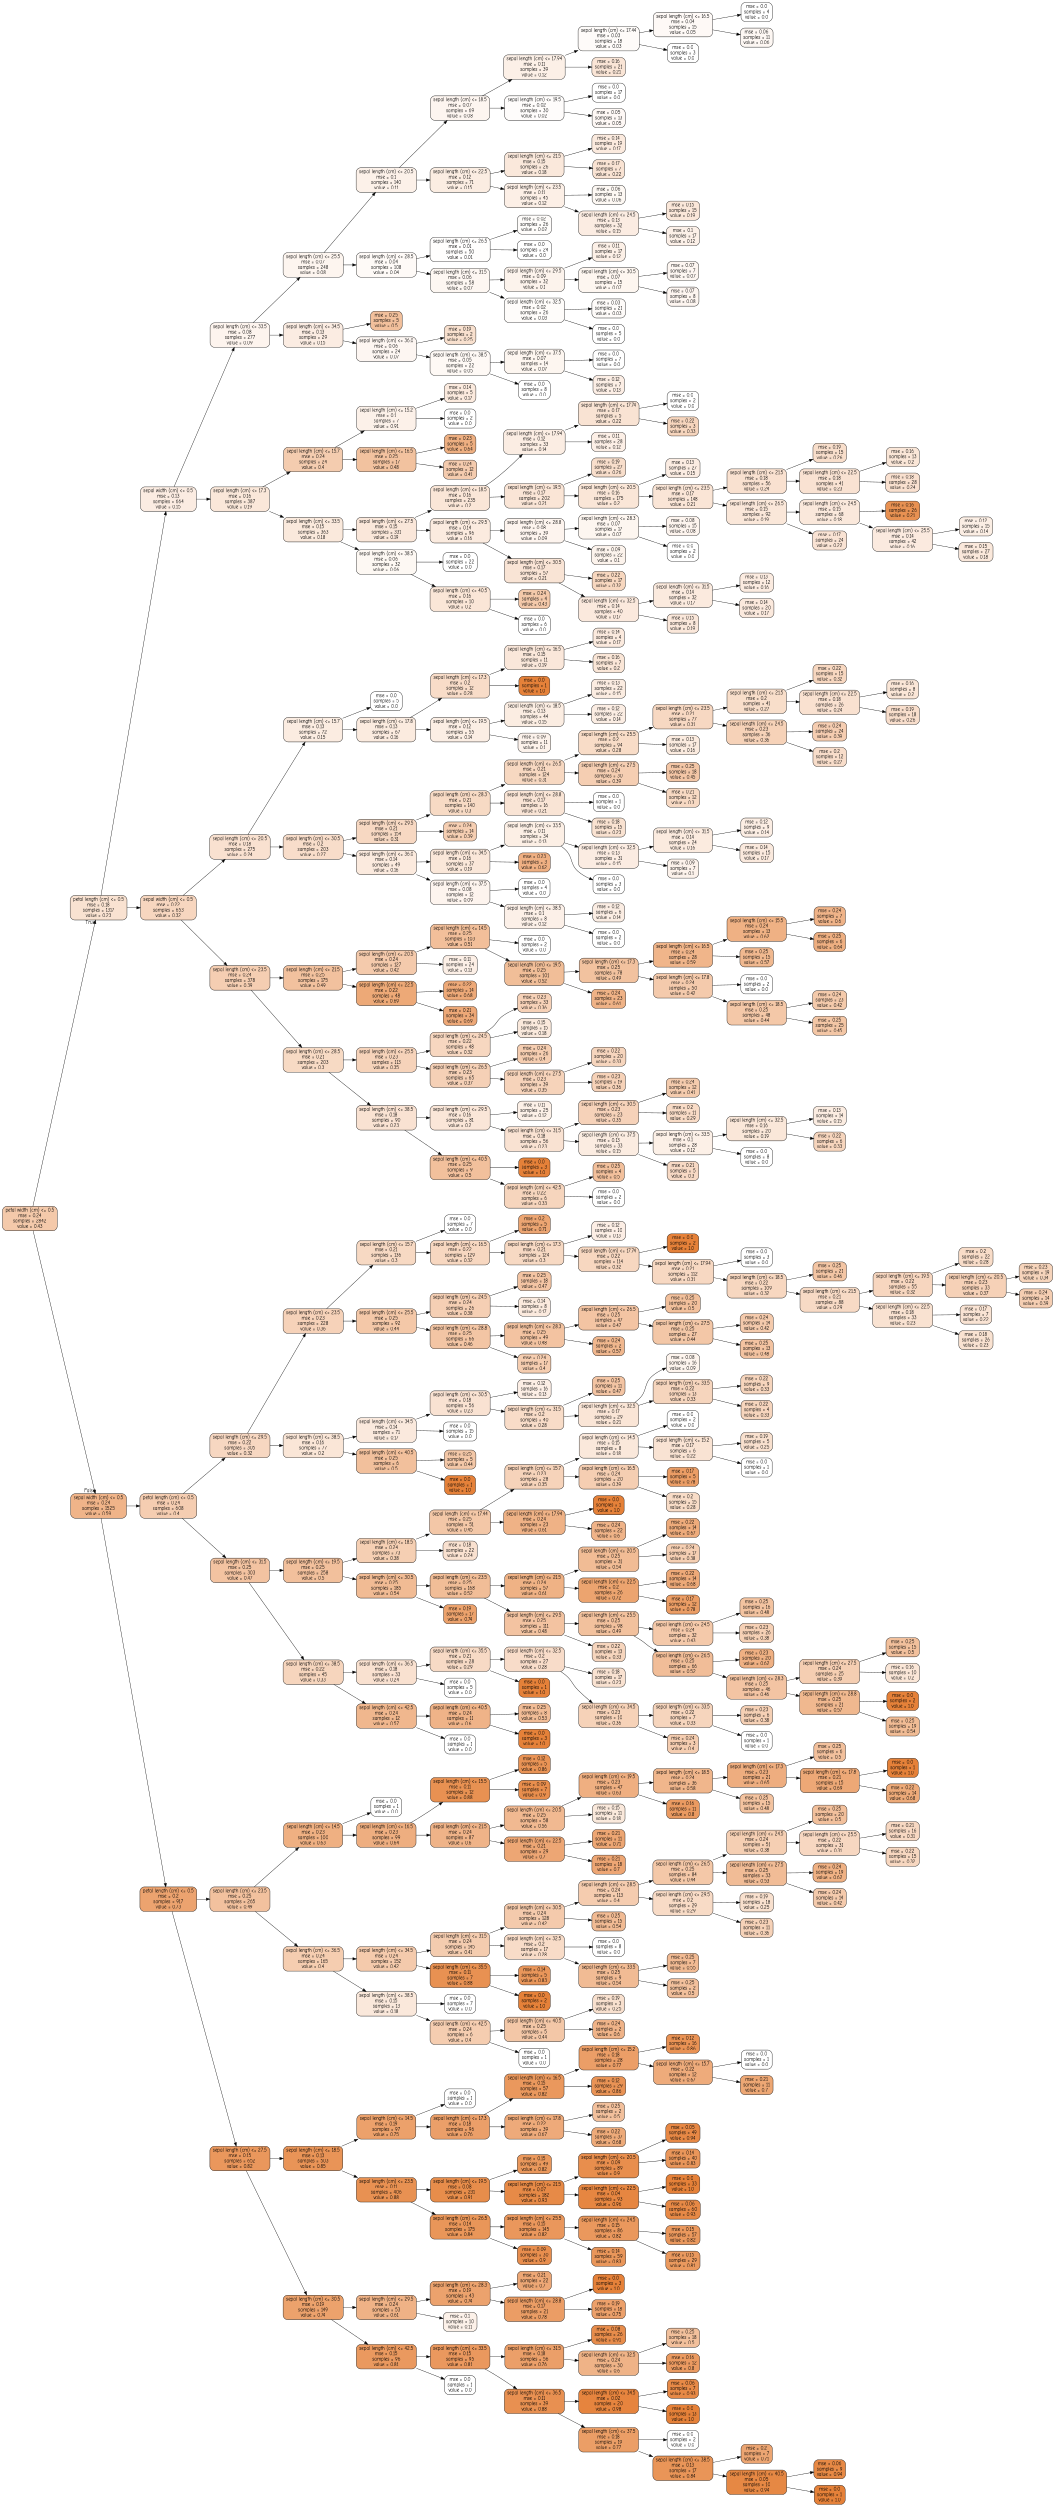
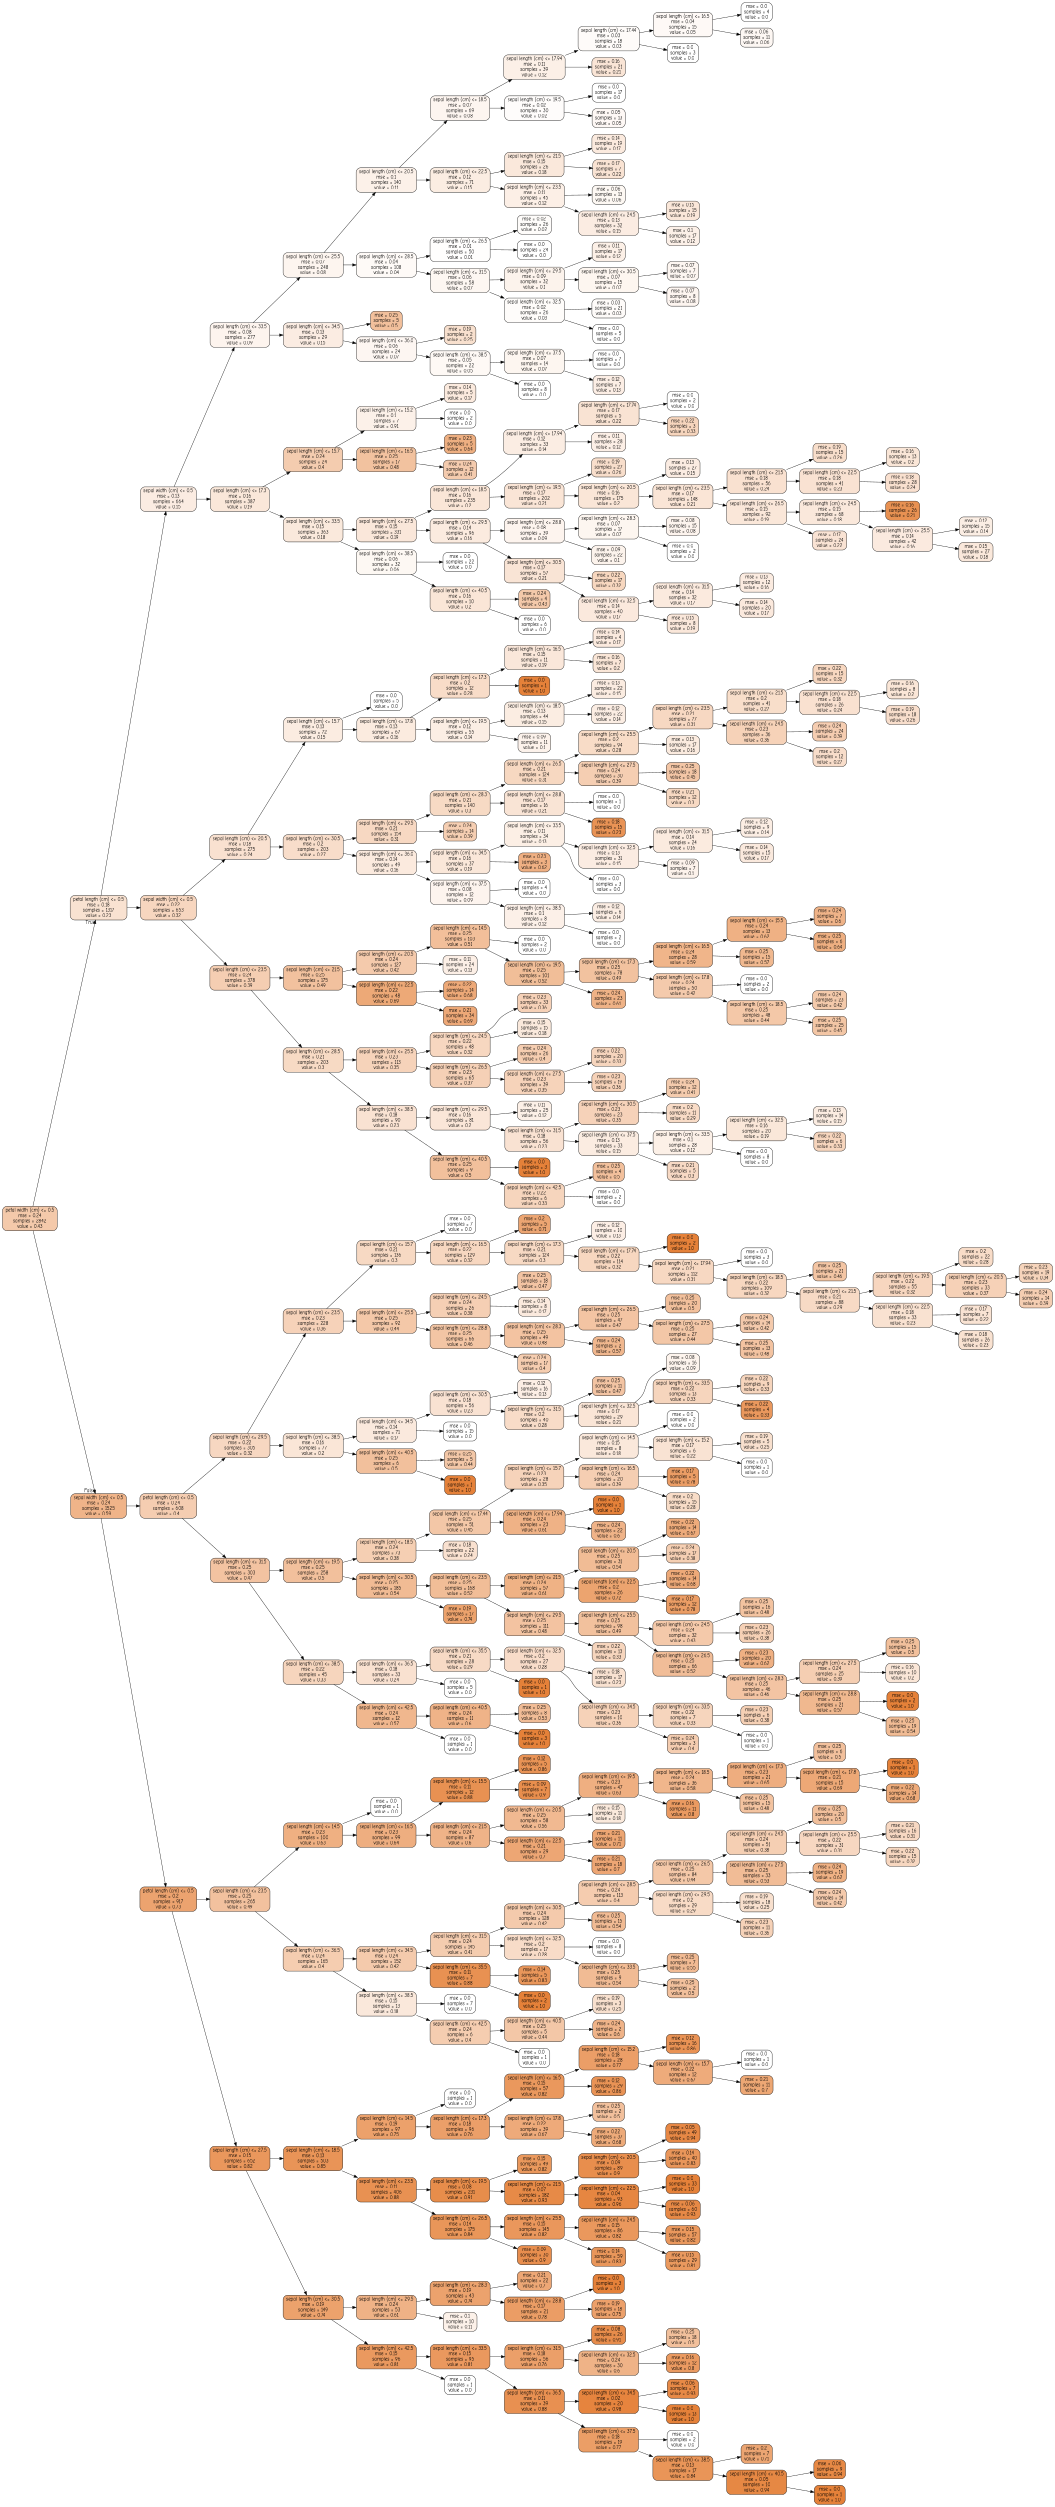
(609, 828) -> (609, 828)
(757, 1410) -> (757, 1410)
